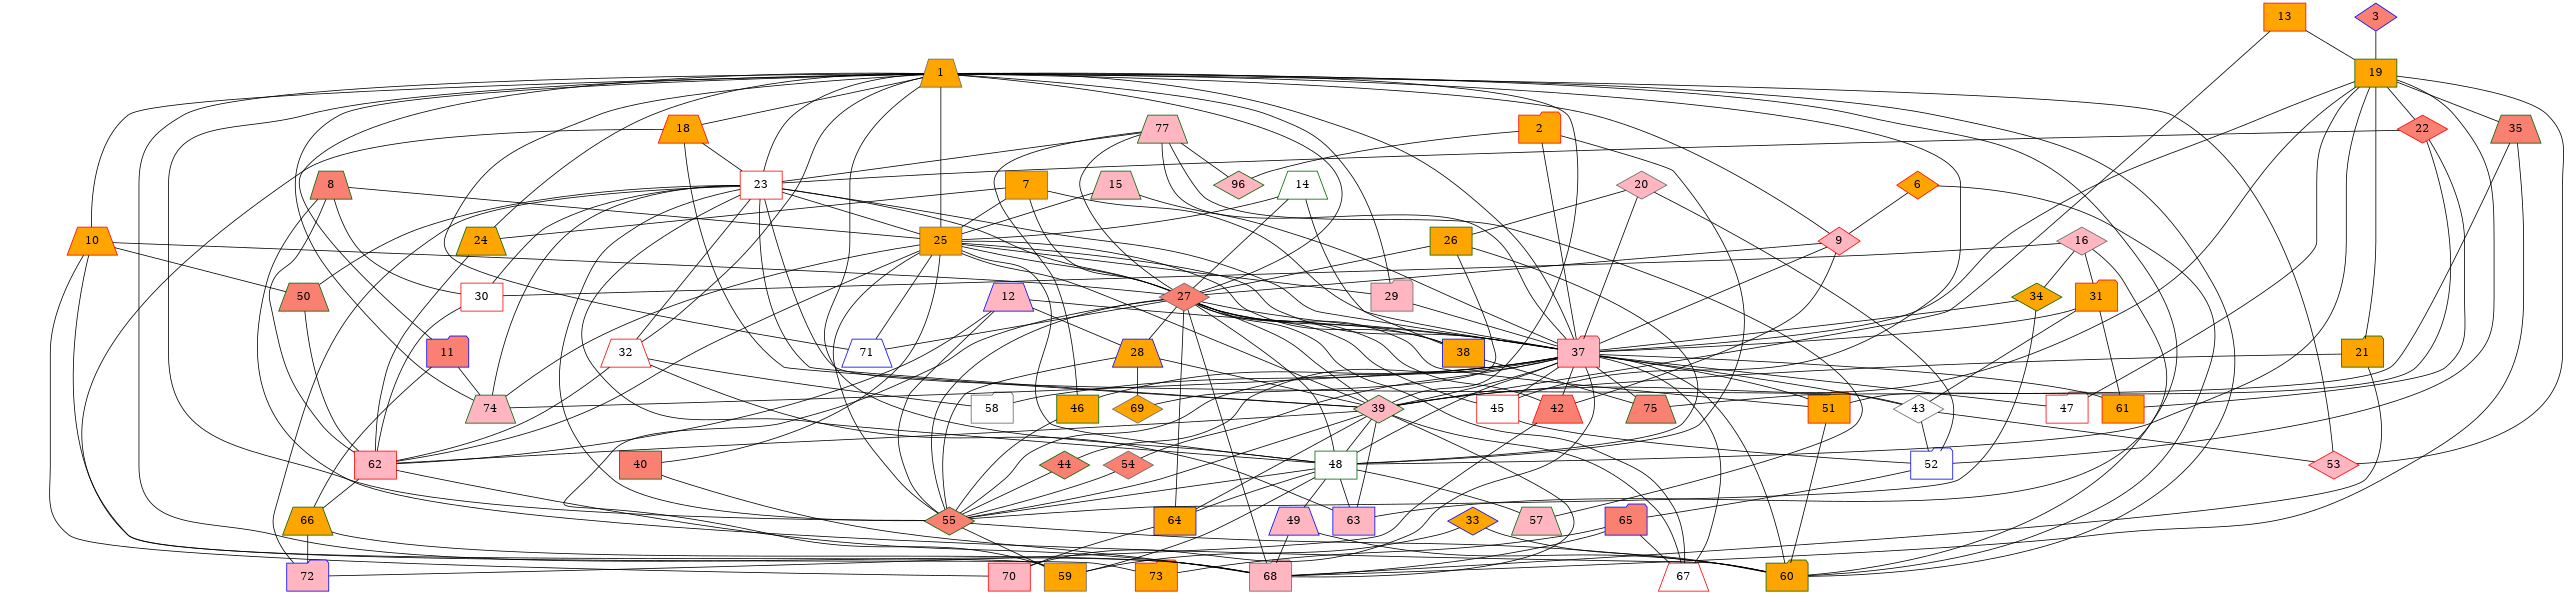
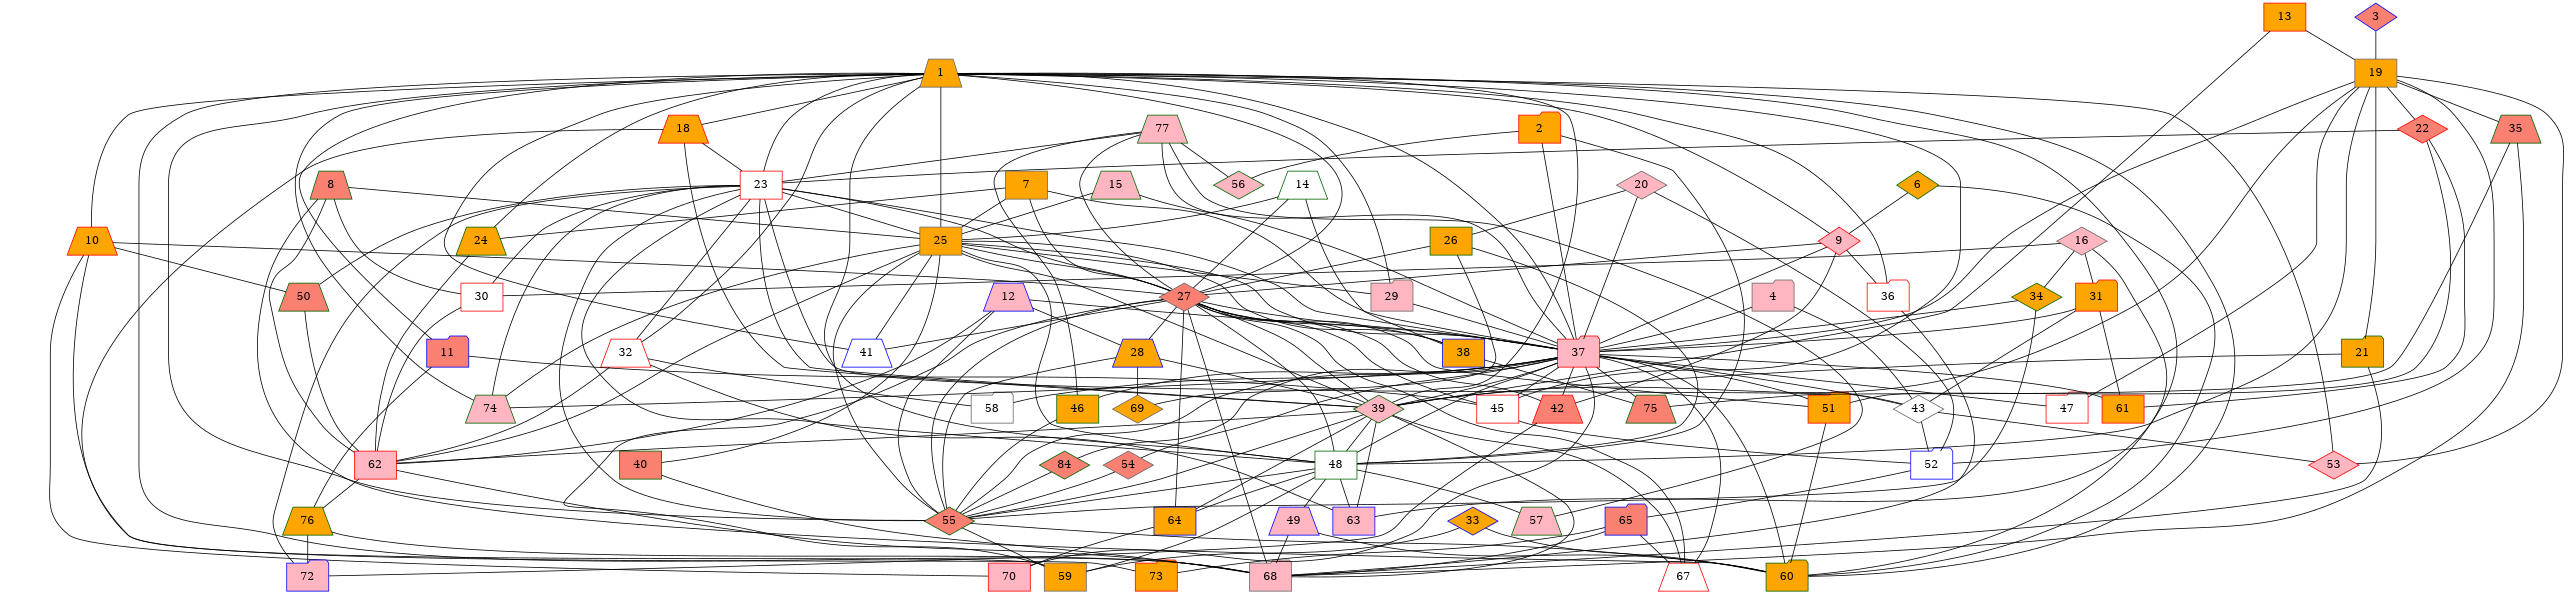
(2376, 73) -> (2376, 73)
(1239, 185) -> (1239, 185)
(1918, 185) -> (1918, 185)
none -> (1773, 297)
none -> (1888, 297)
(867, 353) -> (867, 353)
(469, 381) -> (998, 377)
(1065, 465) -> (1065, 465)
(308, 521) -> (308, 521)
